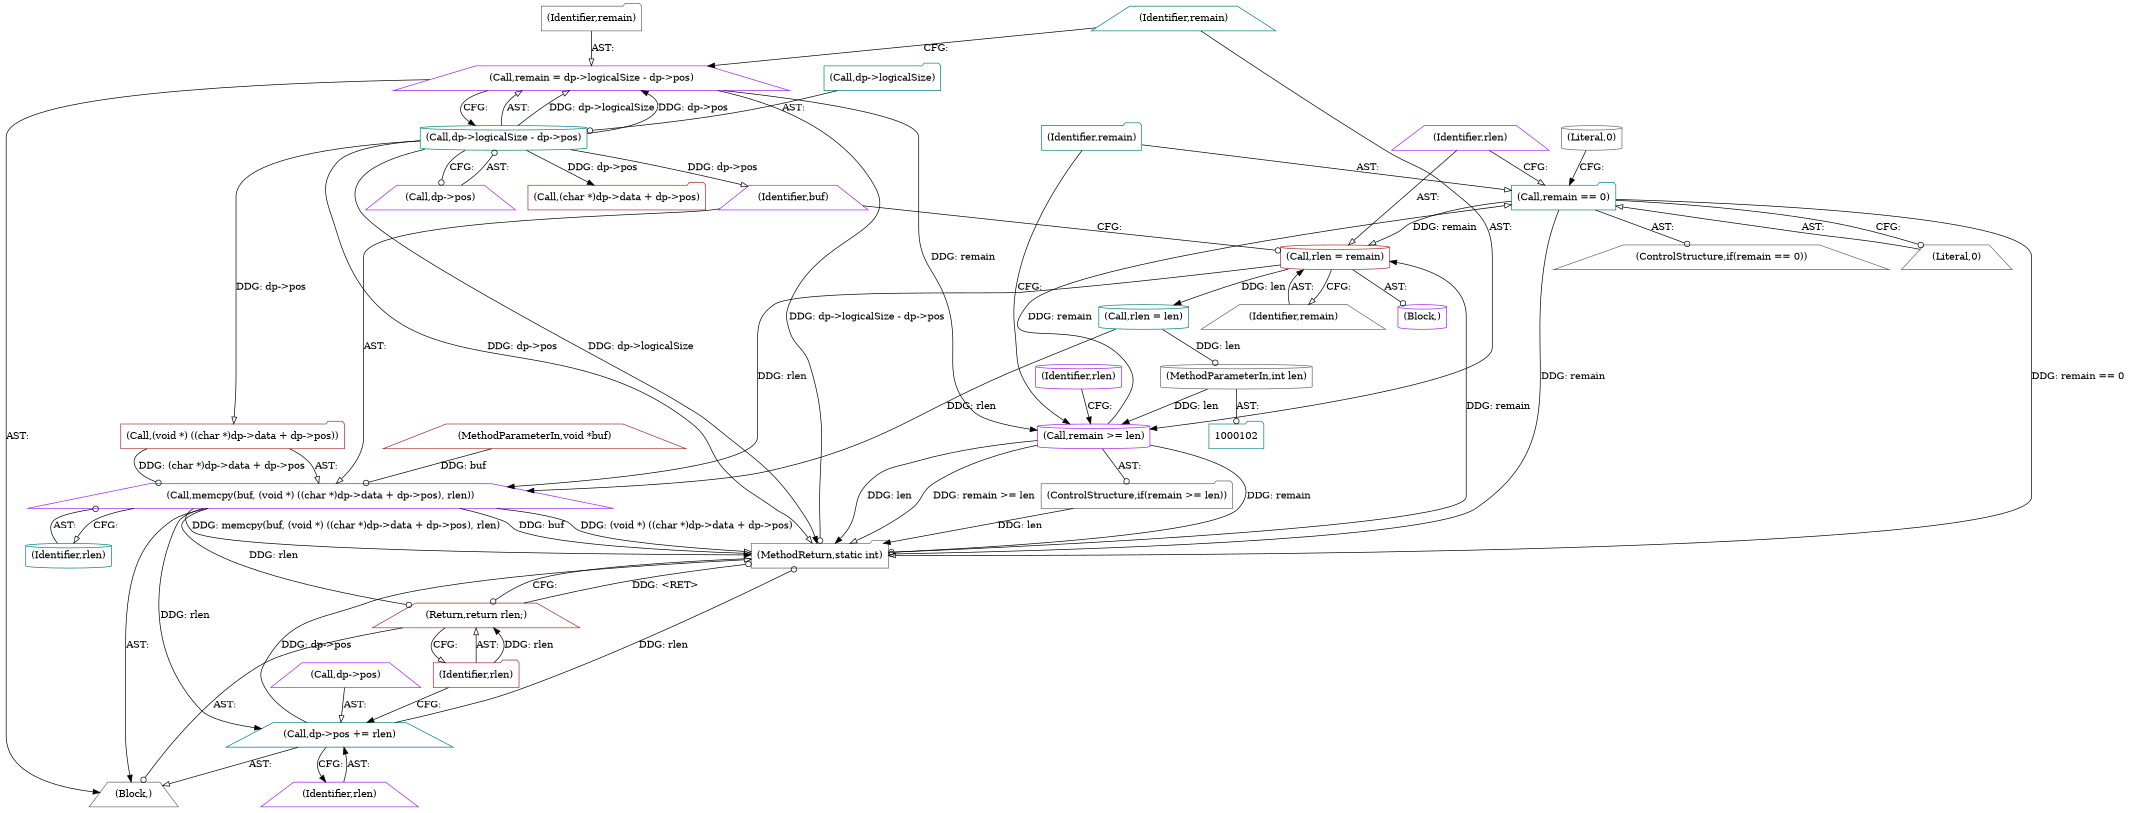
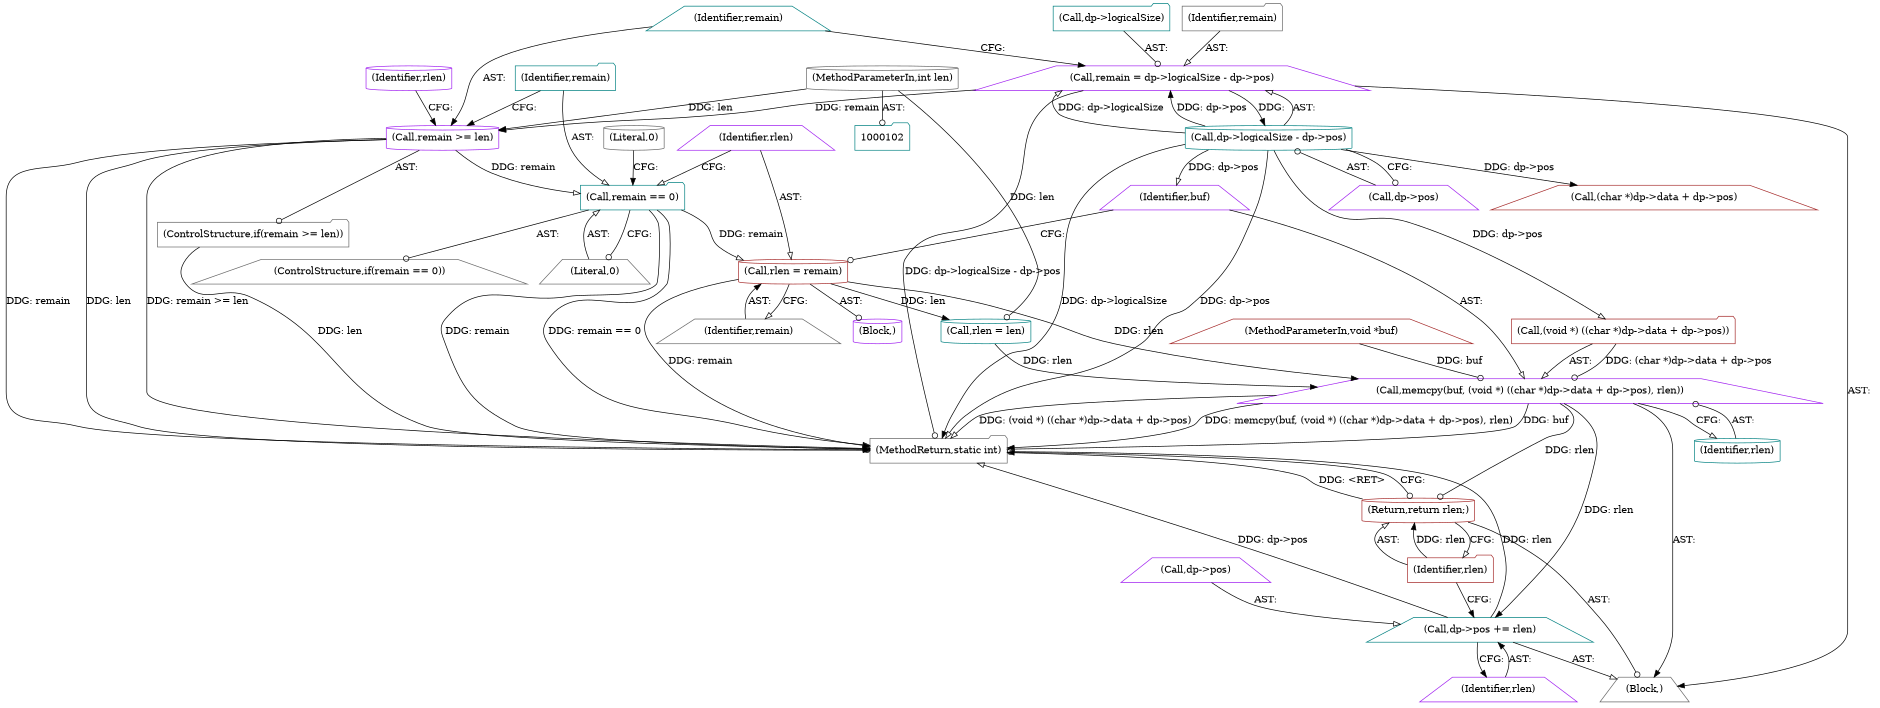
(477, 108) -> (1273, 108)
(716, 116) -> (1140, 46)
(617, 198) -> (1654, 198)
(1188, 345) -> (999, 192)
(1317, 526) -> (690, 384)
(634, 580) -> (1200, 462)
(476, 615) -> (1418, 510)
